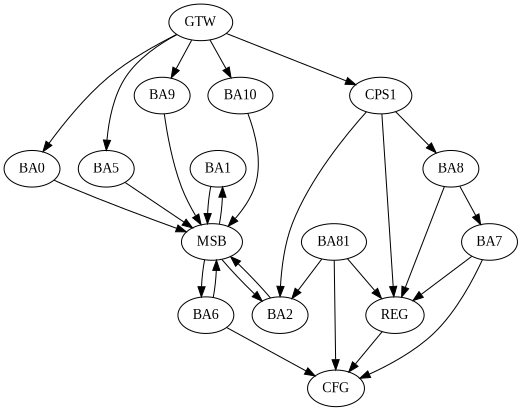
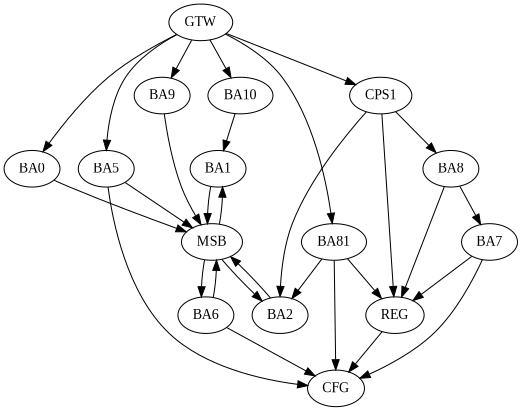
none -> (301, 109)
(258, 169) -> (231, 127)
none -> (162, 325)
